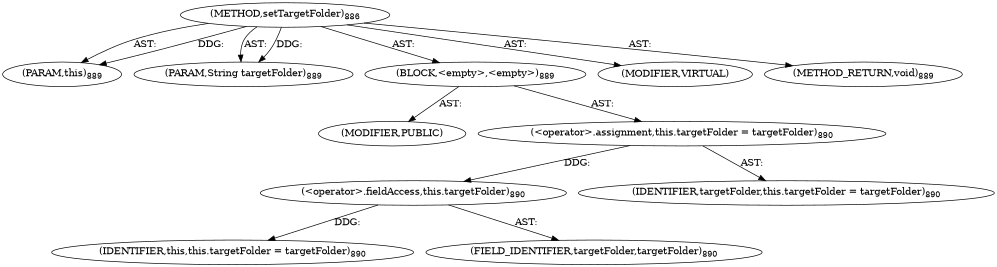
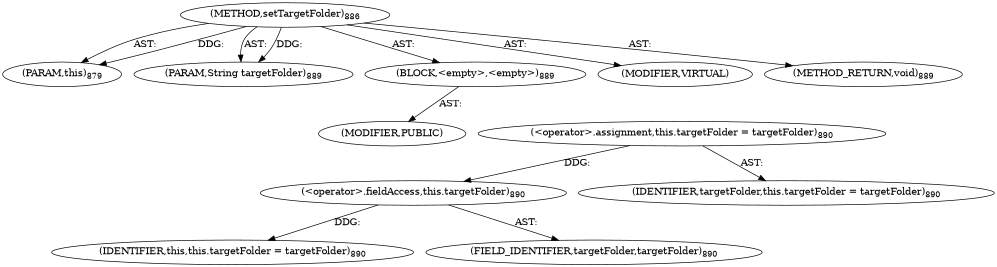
(95, 73) -> (95, 73)
(574, 103) -> none
